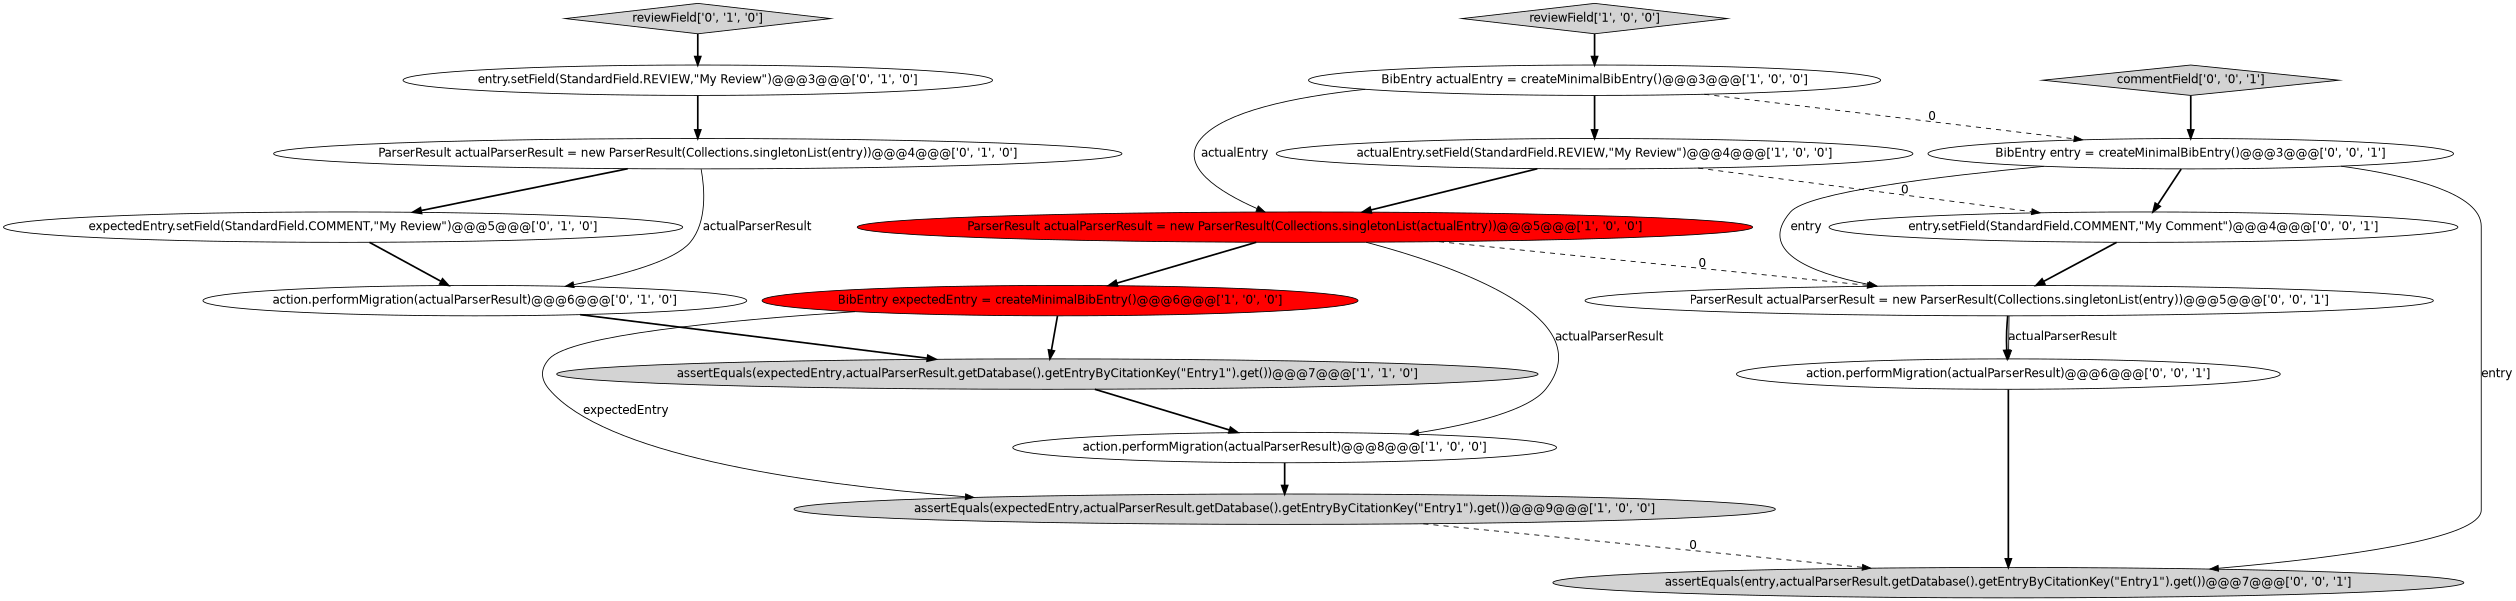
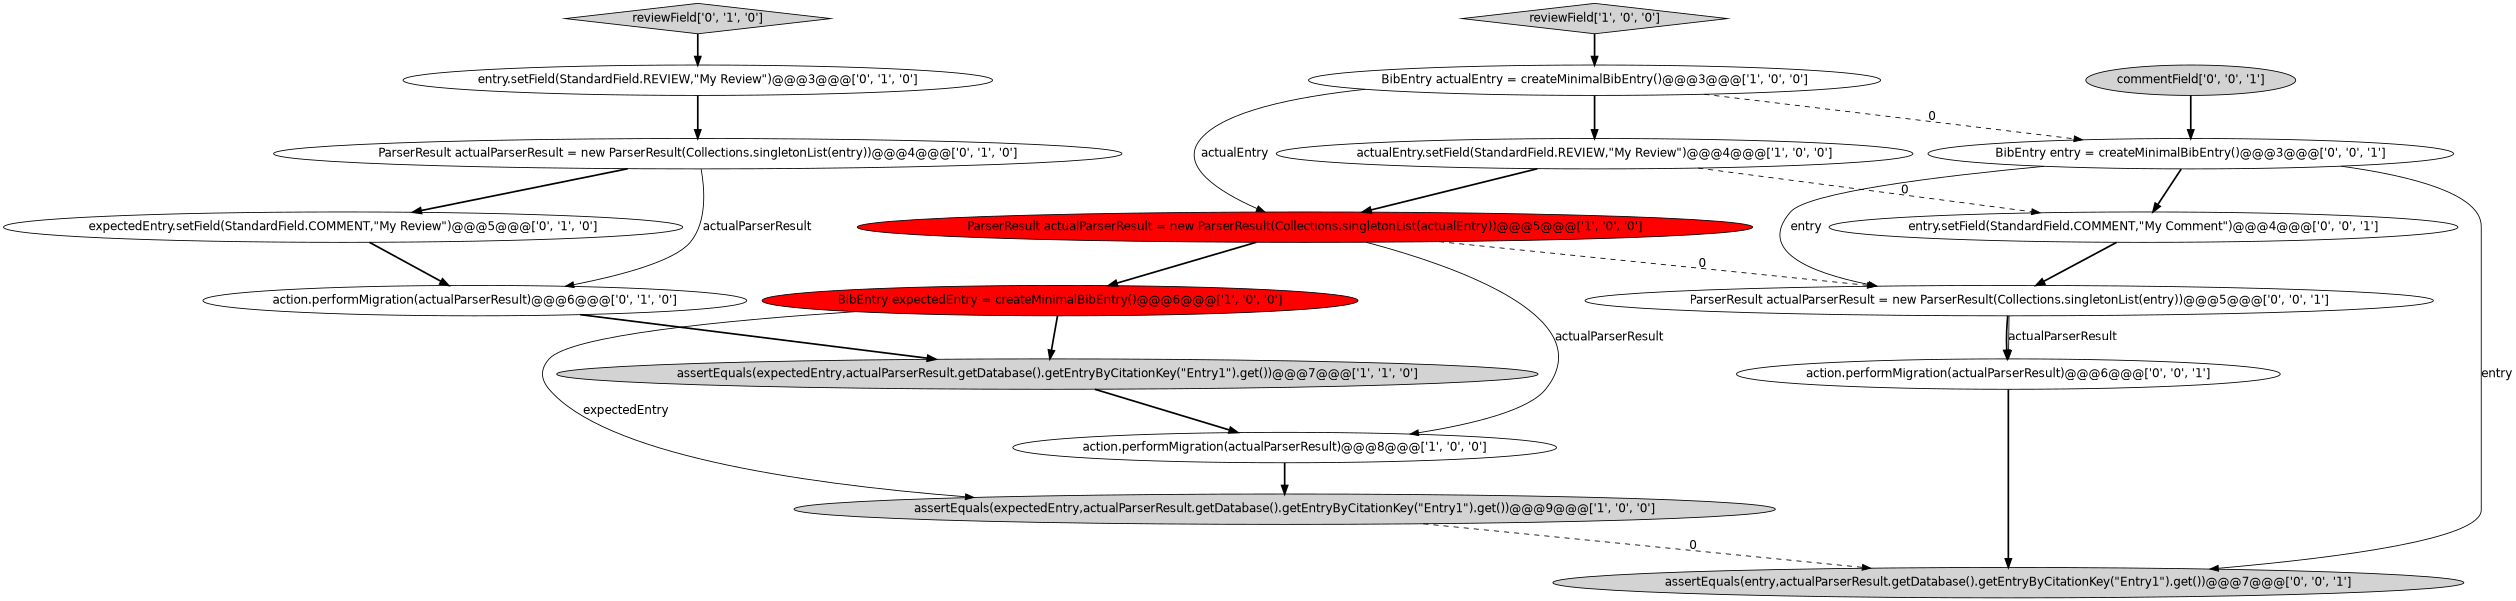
(2191, 80) -> (2191, 80)
